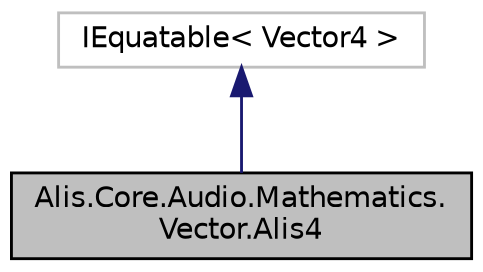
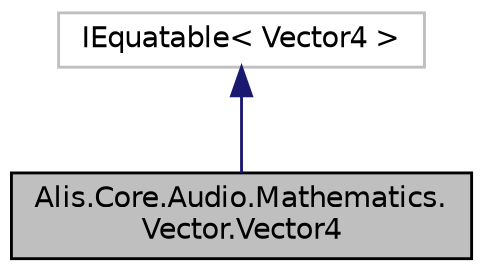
(242, 216) -> (242, 216)
